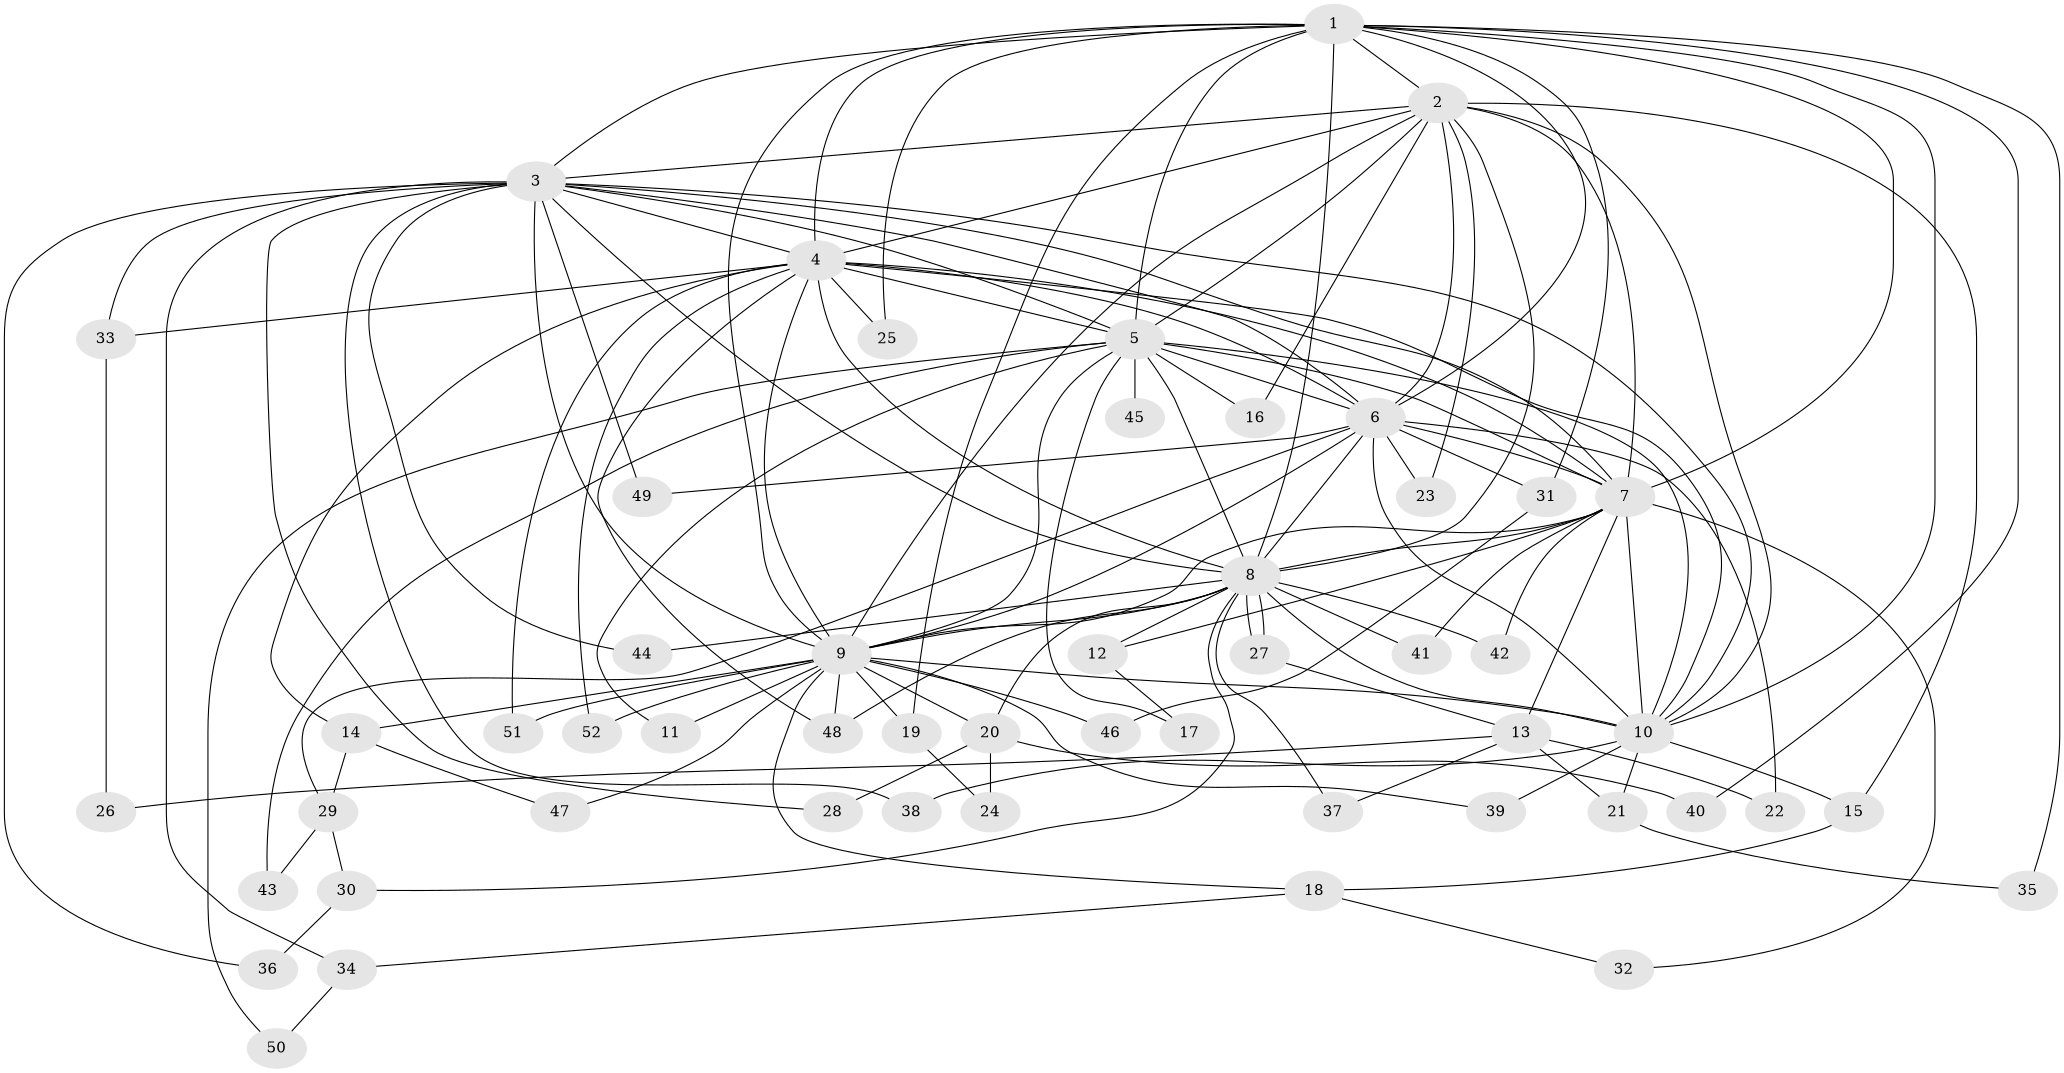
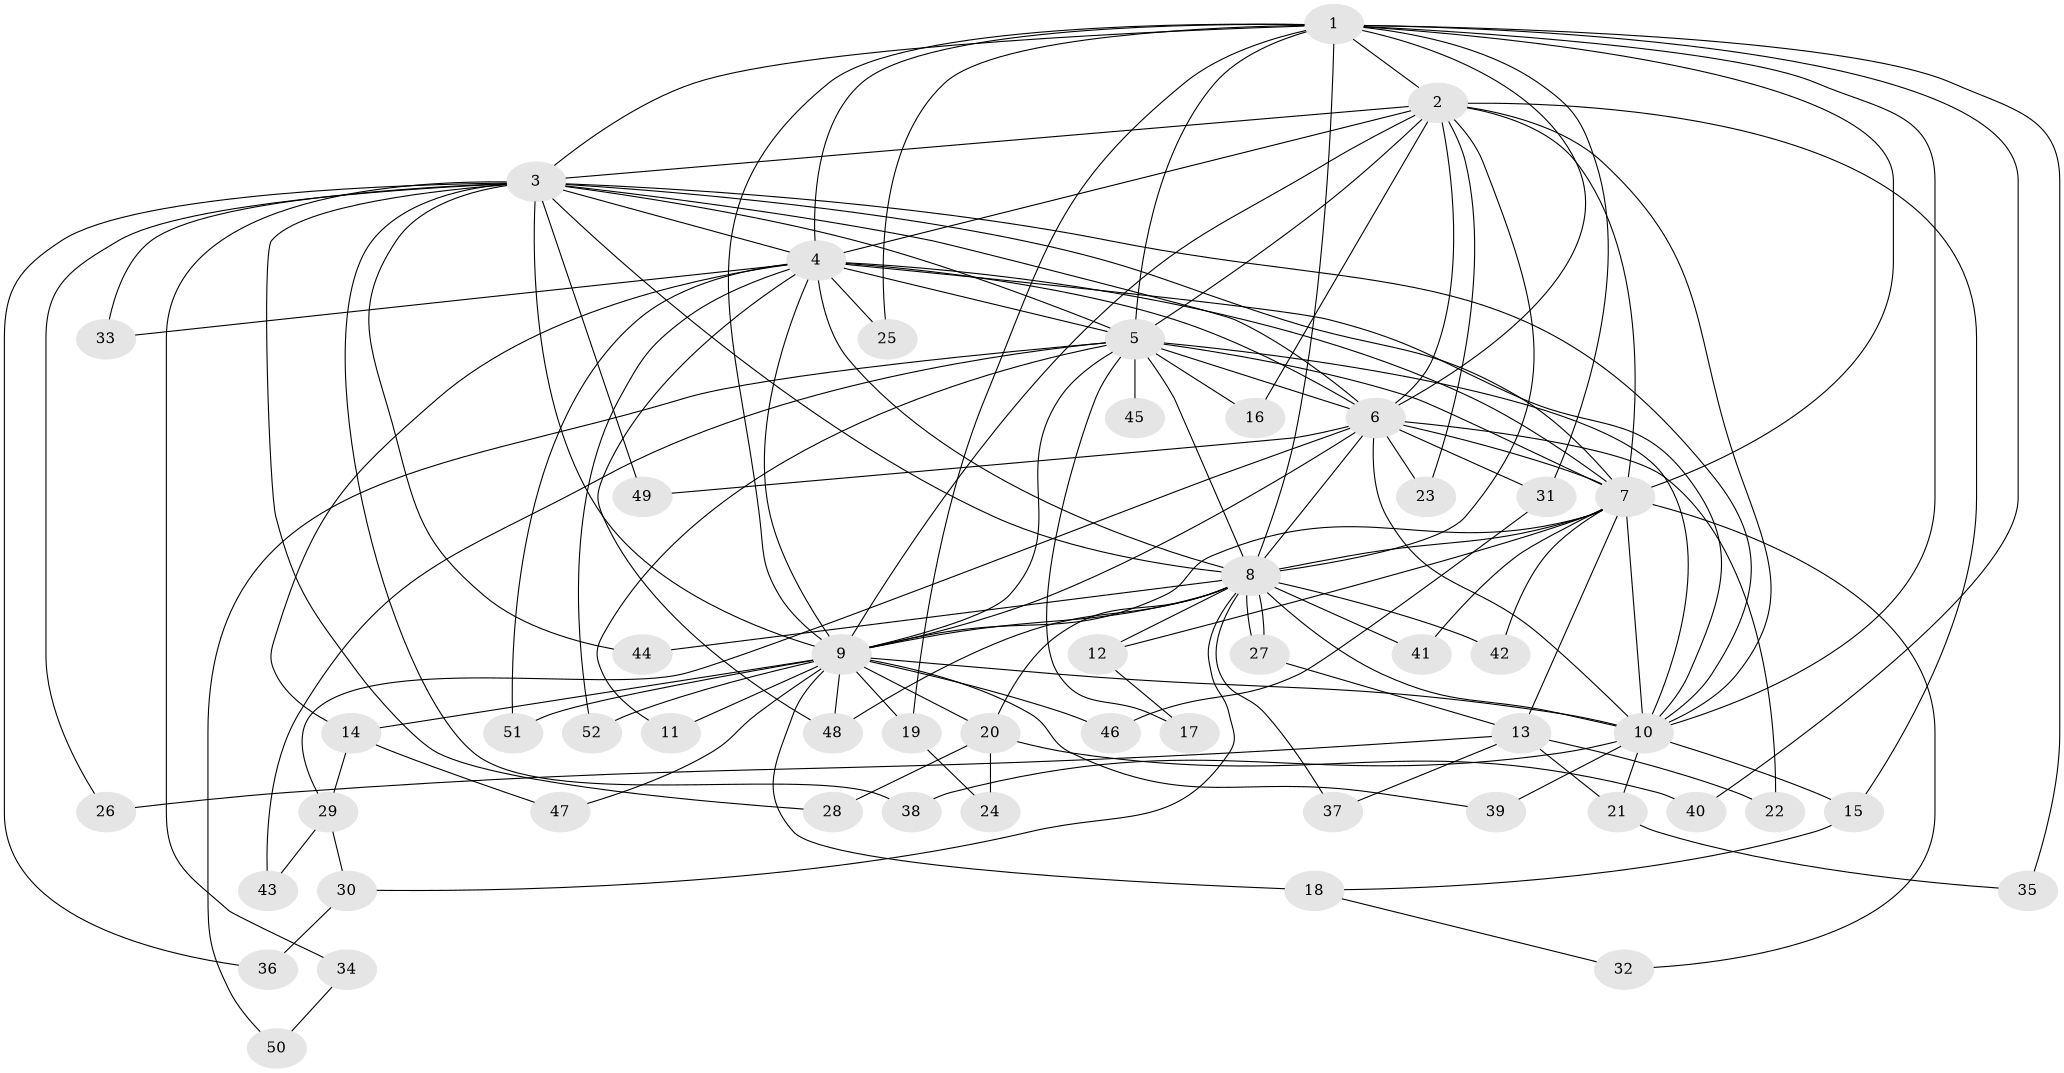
(106, 576) -> (50, 309)
(831, 930) -> none
